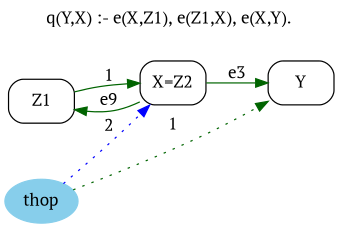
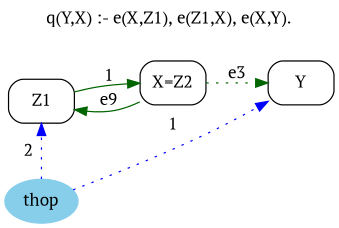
(231, 83) -> (231, 83)
(103, 149) -> (41, 157)
(167, 152) -> (167, 152)
